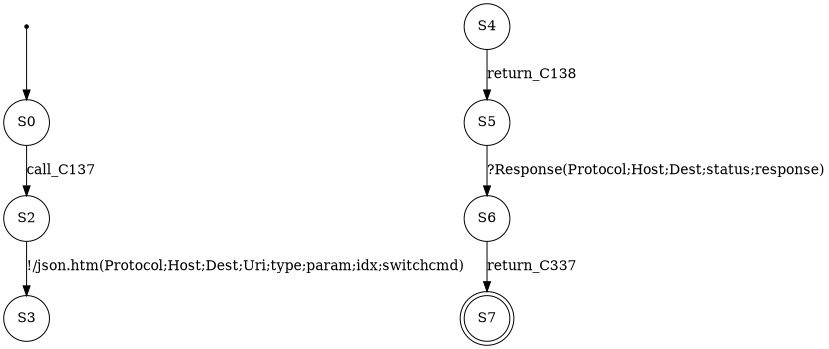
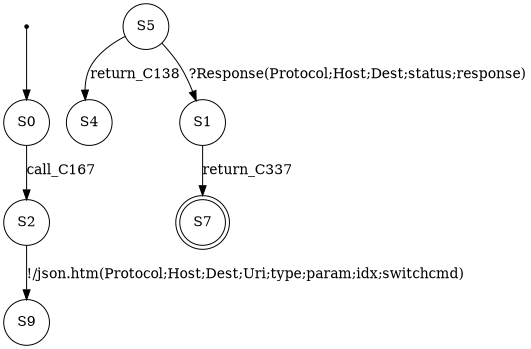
(487, 70) -> (97, 57)
(61, 171) -> (61, 171)
(487, 219) -> (203, 123)
(27, 318) -> (27, 322)
